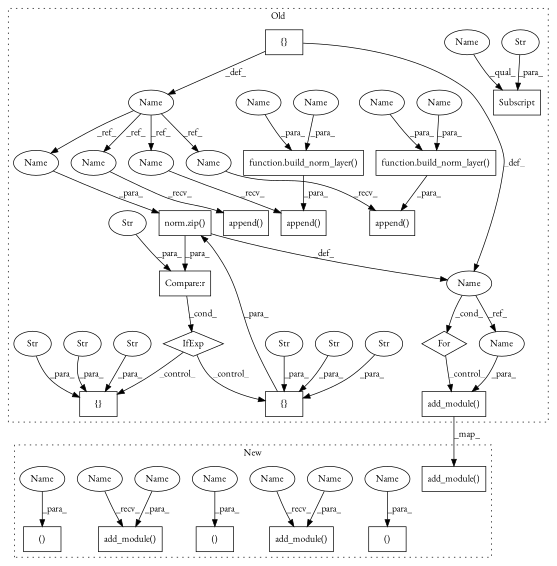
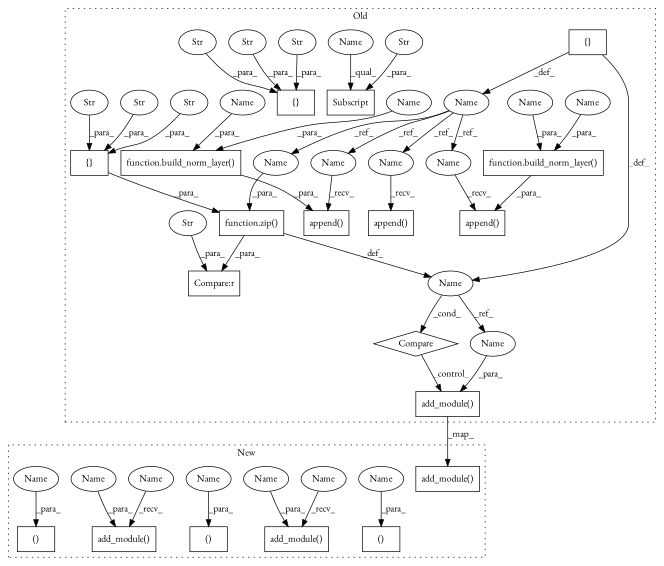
(185, 223) -> (252, 223)
(193, 344) -> none
(444, 344) -> (416, 344)
